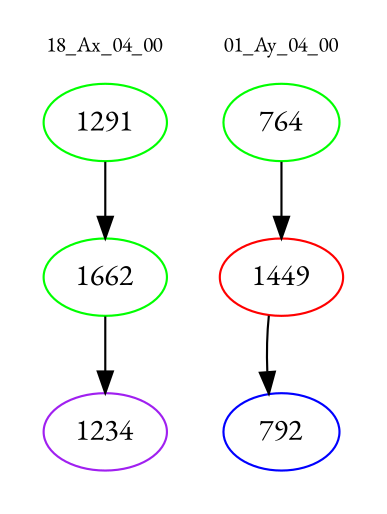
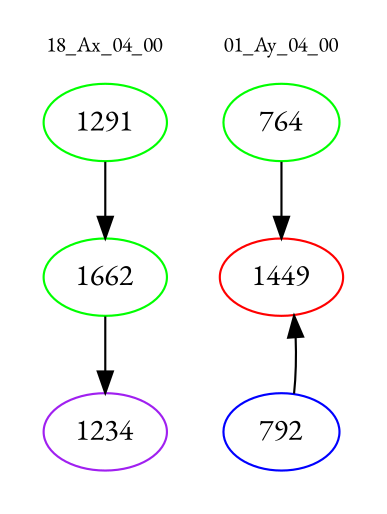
(267, 344) -> (296, 366)
